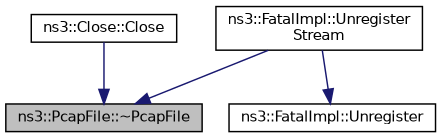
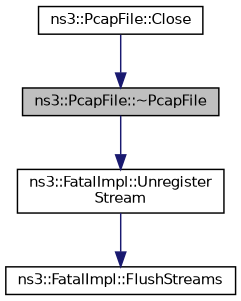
(104, 28) -> (121, 20)
(209, 74) -> (121, 135)
(332, 118) -> (121, 281)
